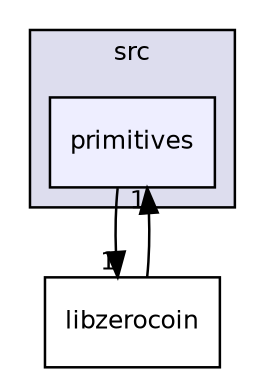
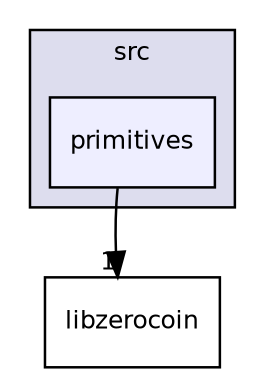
(149, 245) -> none
